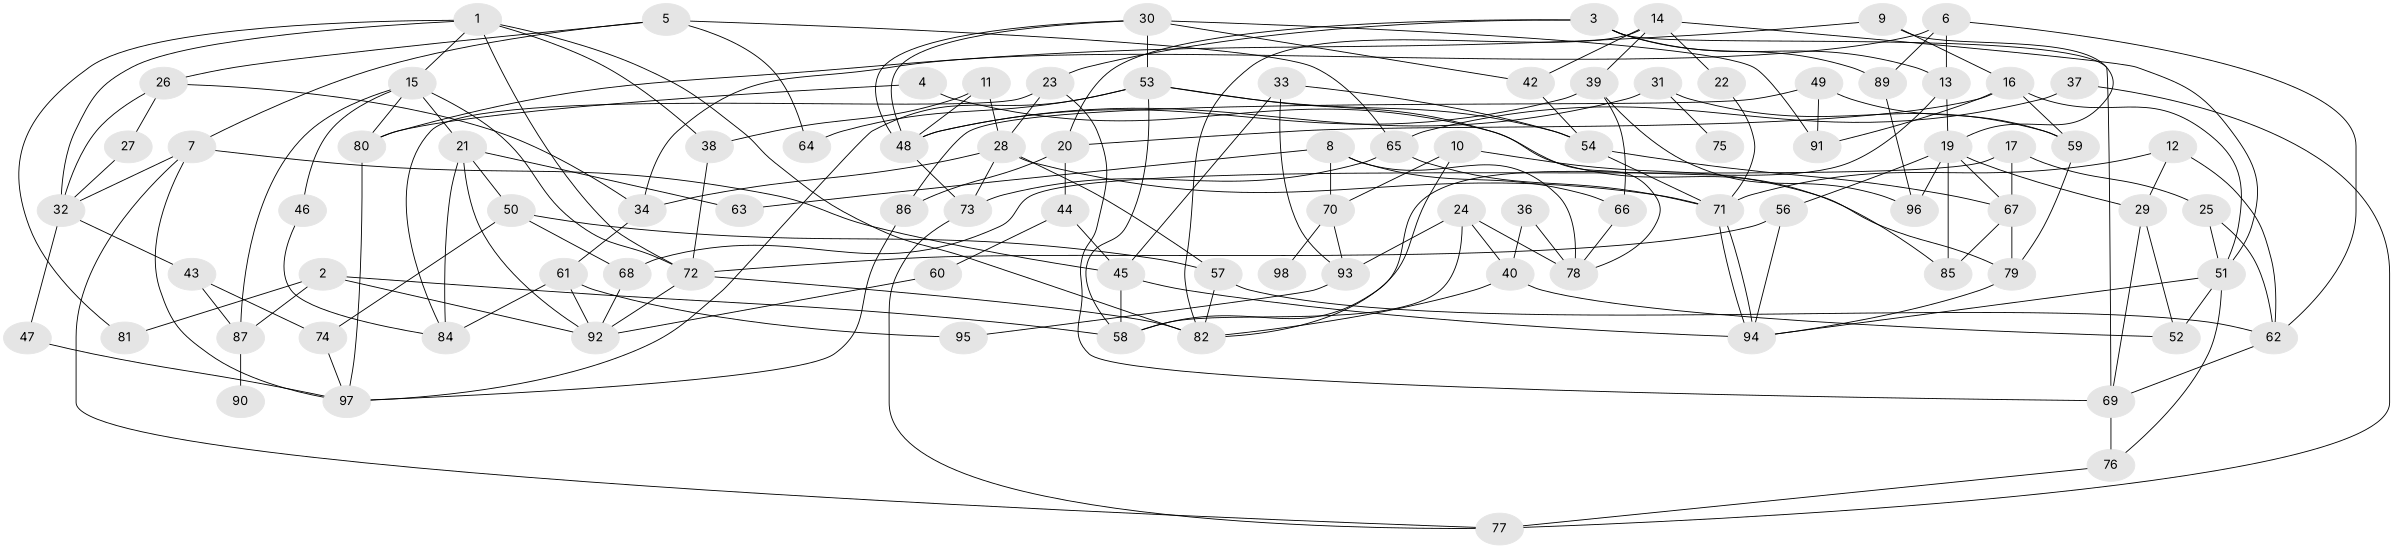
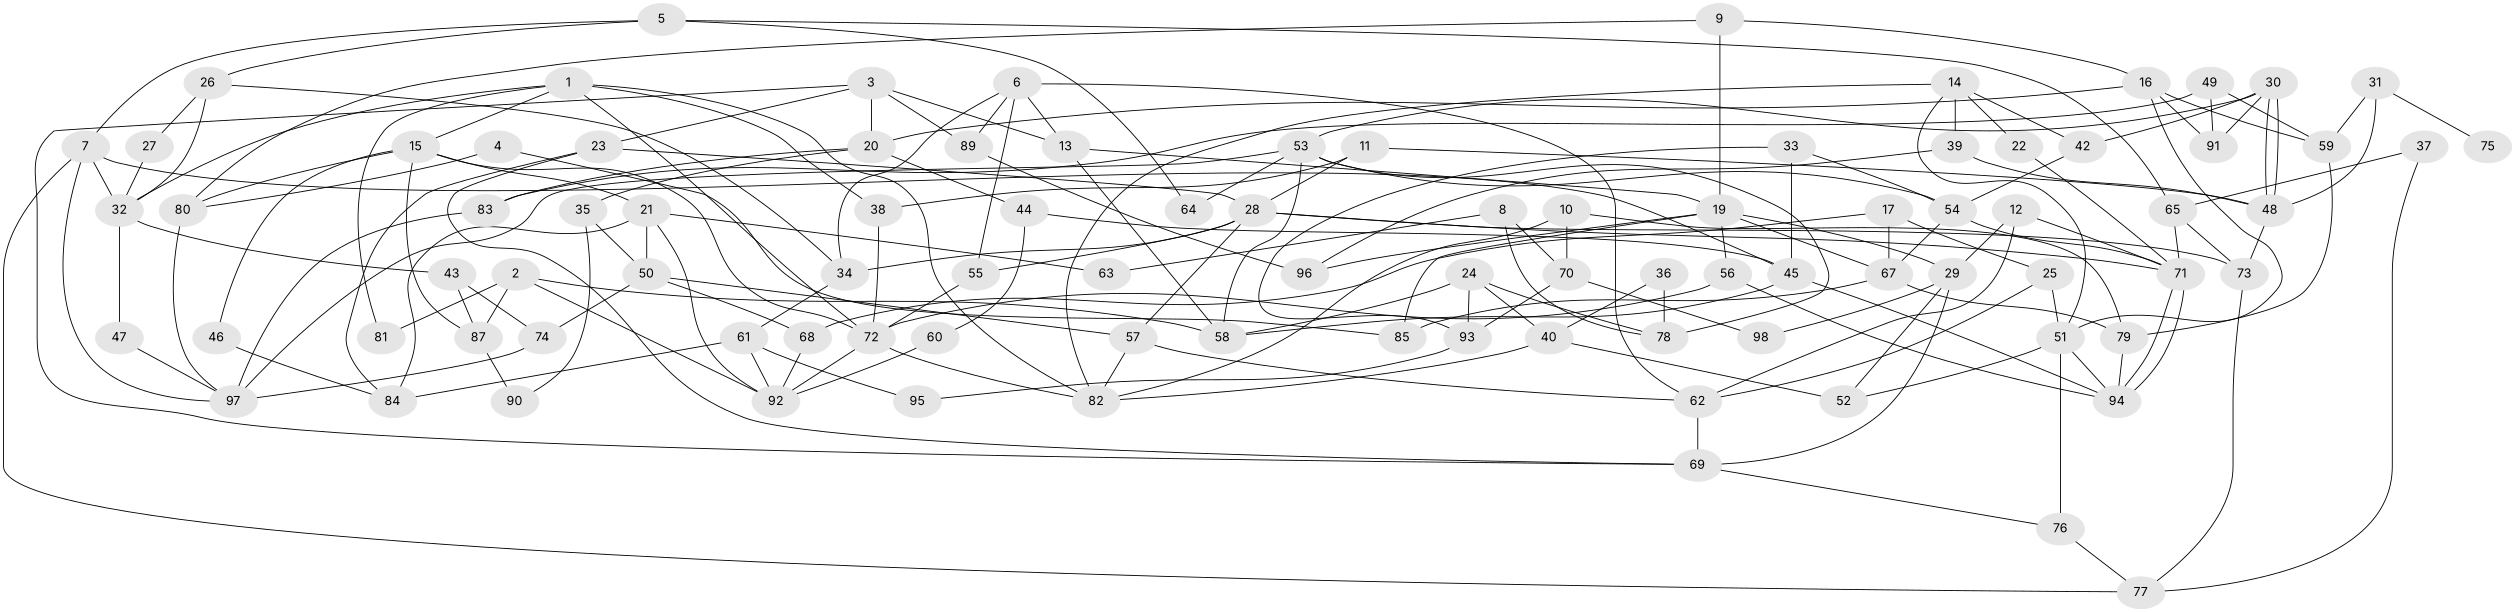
none -> (583, 211)
(904, 211) -> (486, 211)
(1623, 211) -> none
none -> (976, 274)
none -> (1860, 311)
